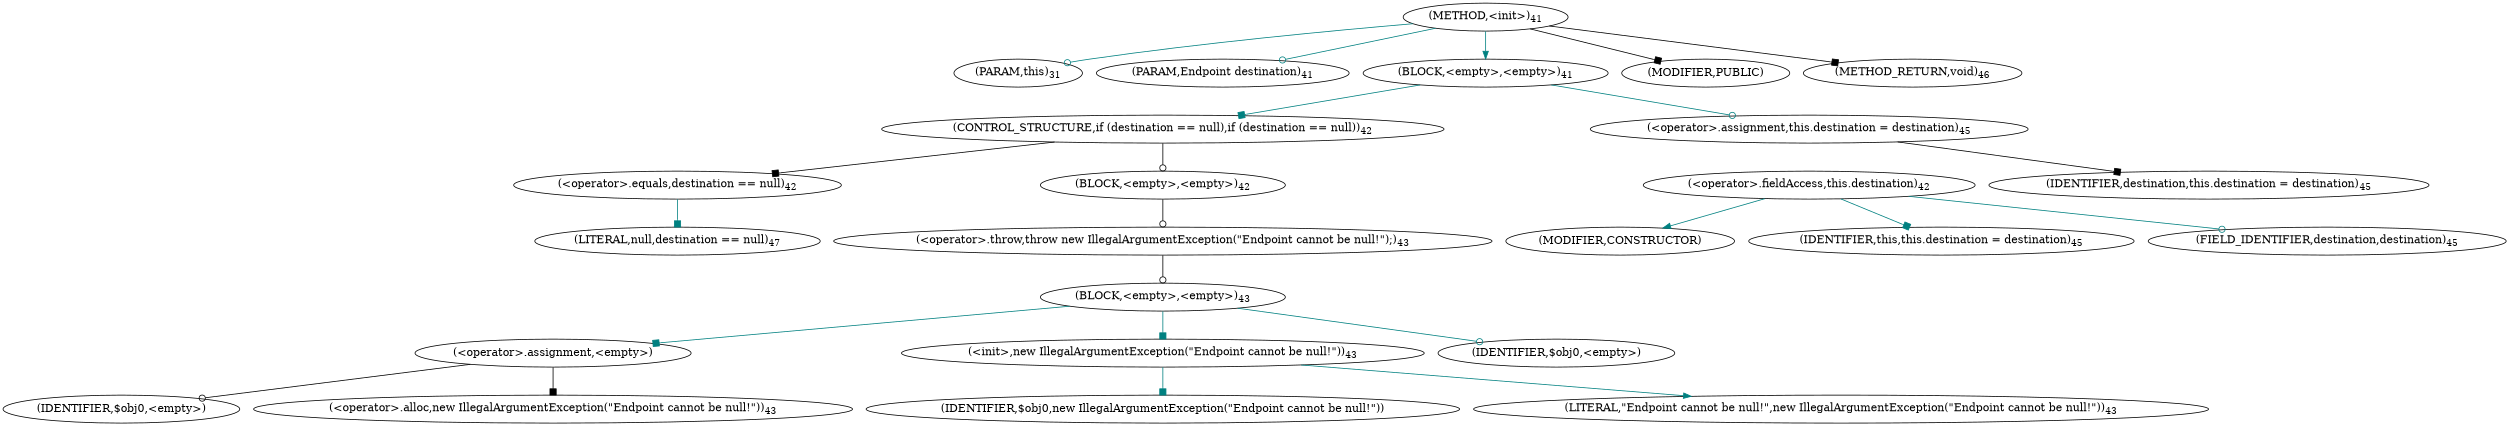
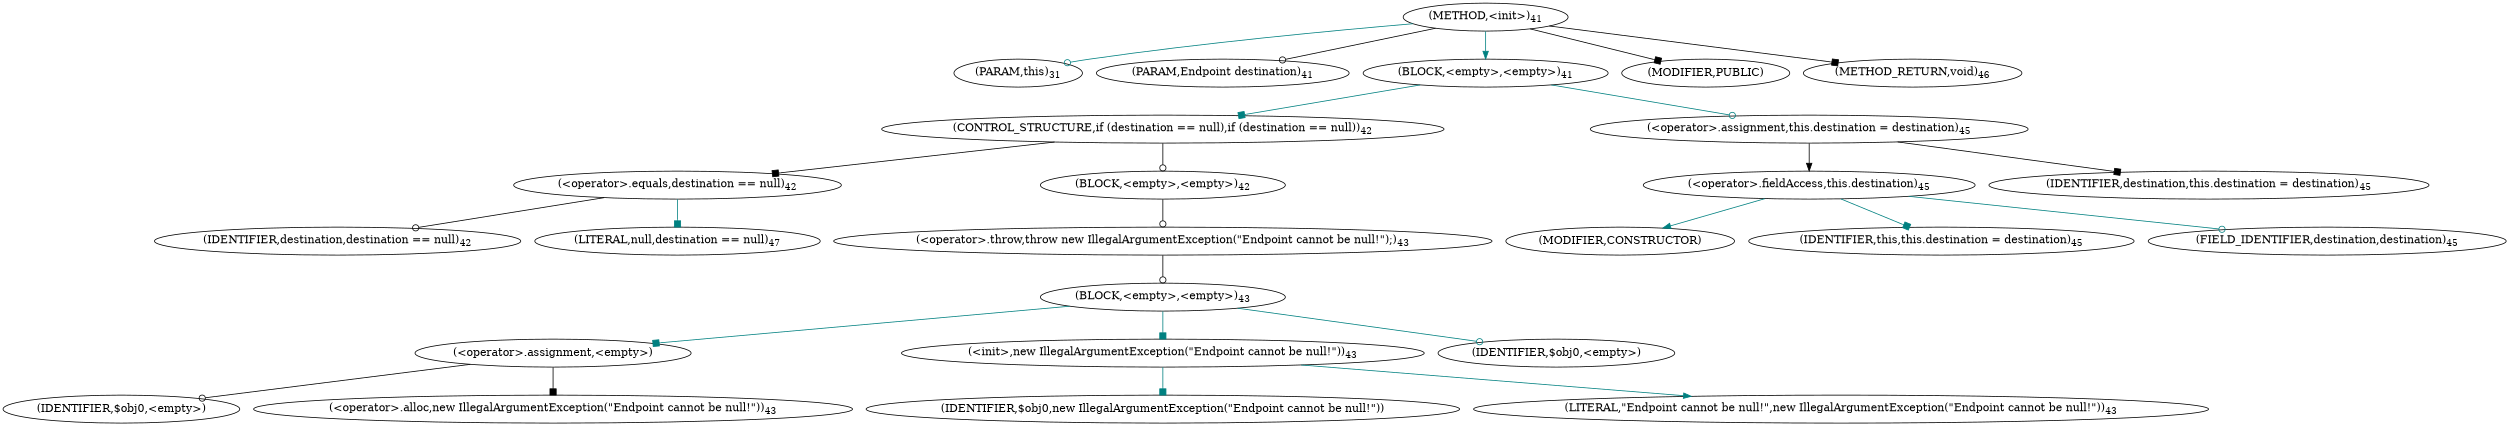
(1361, 44) -> (1361, 44)
none -> (1809, 153)
(1924, 184) -> (1924, 184)
none -> (338, 241)
